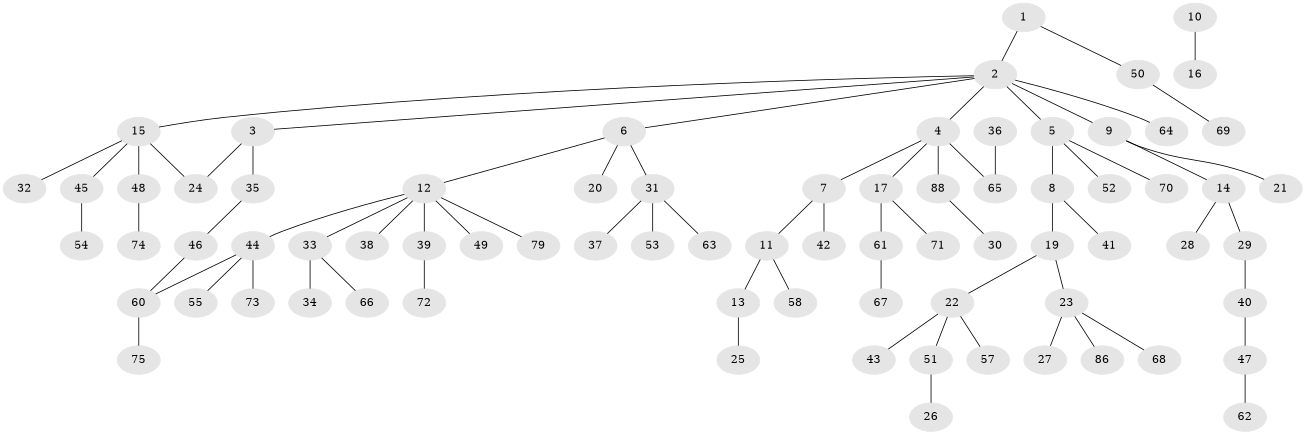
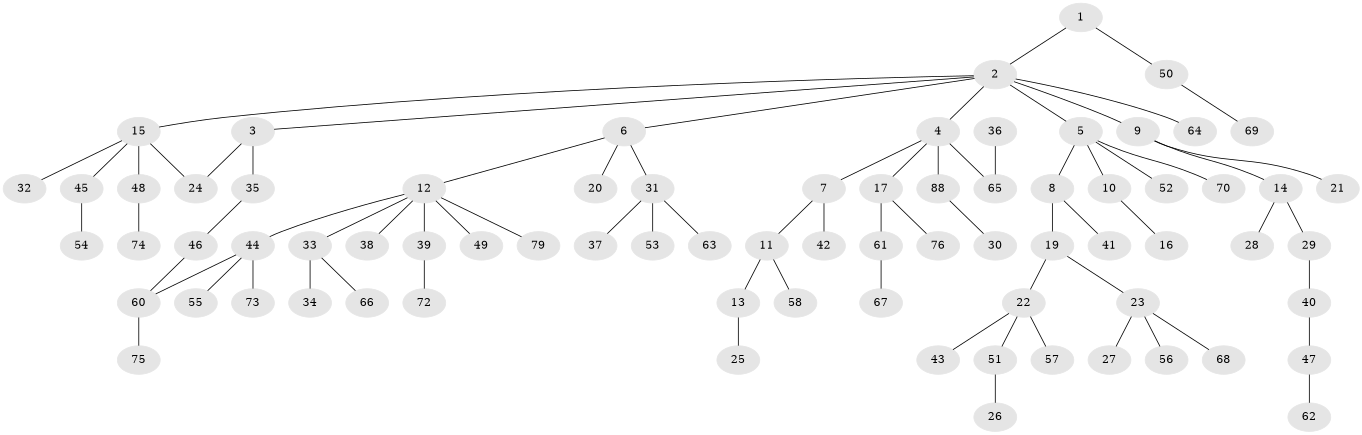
none -> (1095, 160)
(938, 246) -> (938, 246)
(1102, 360) -> (1167, 360)
